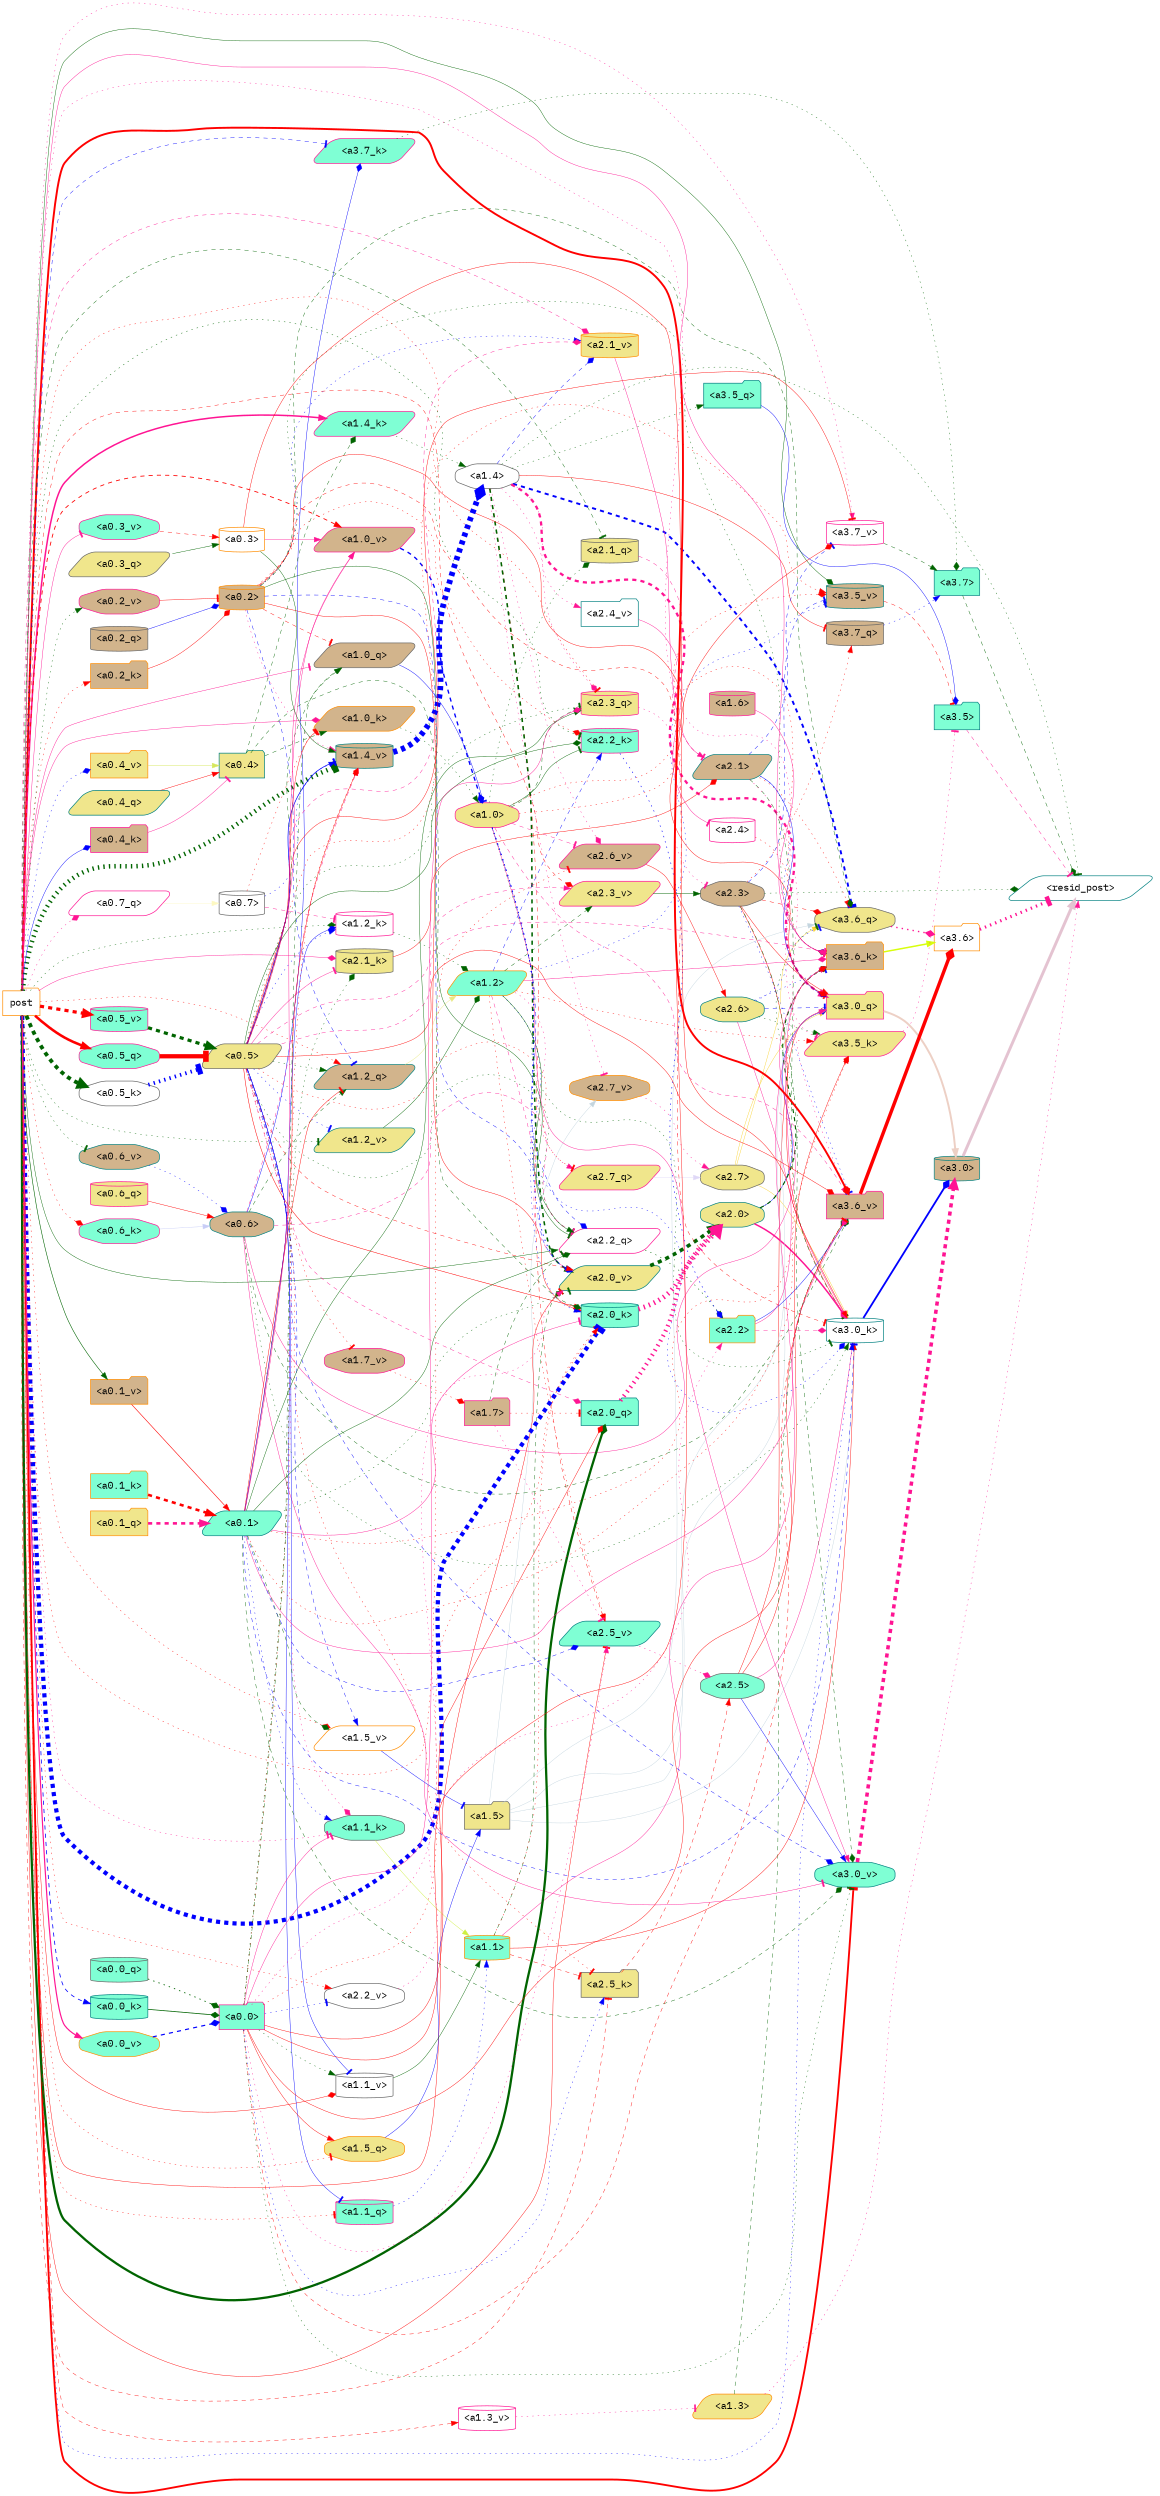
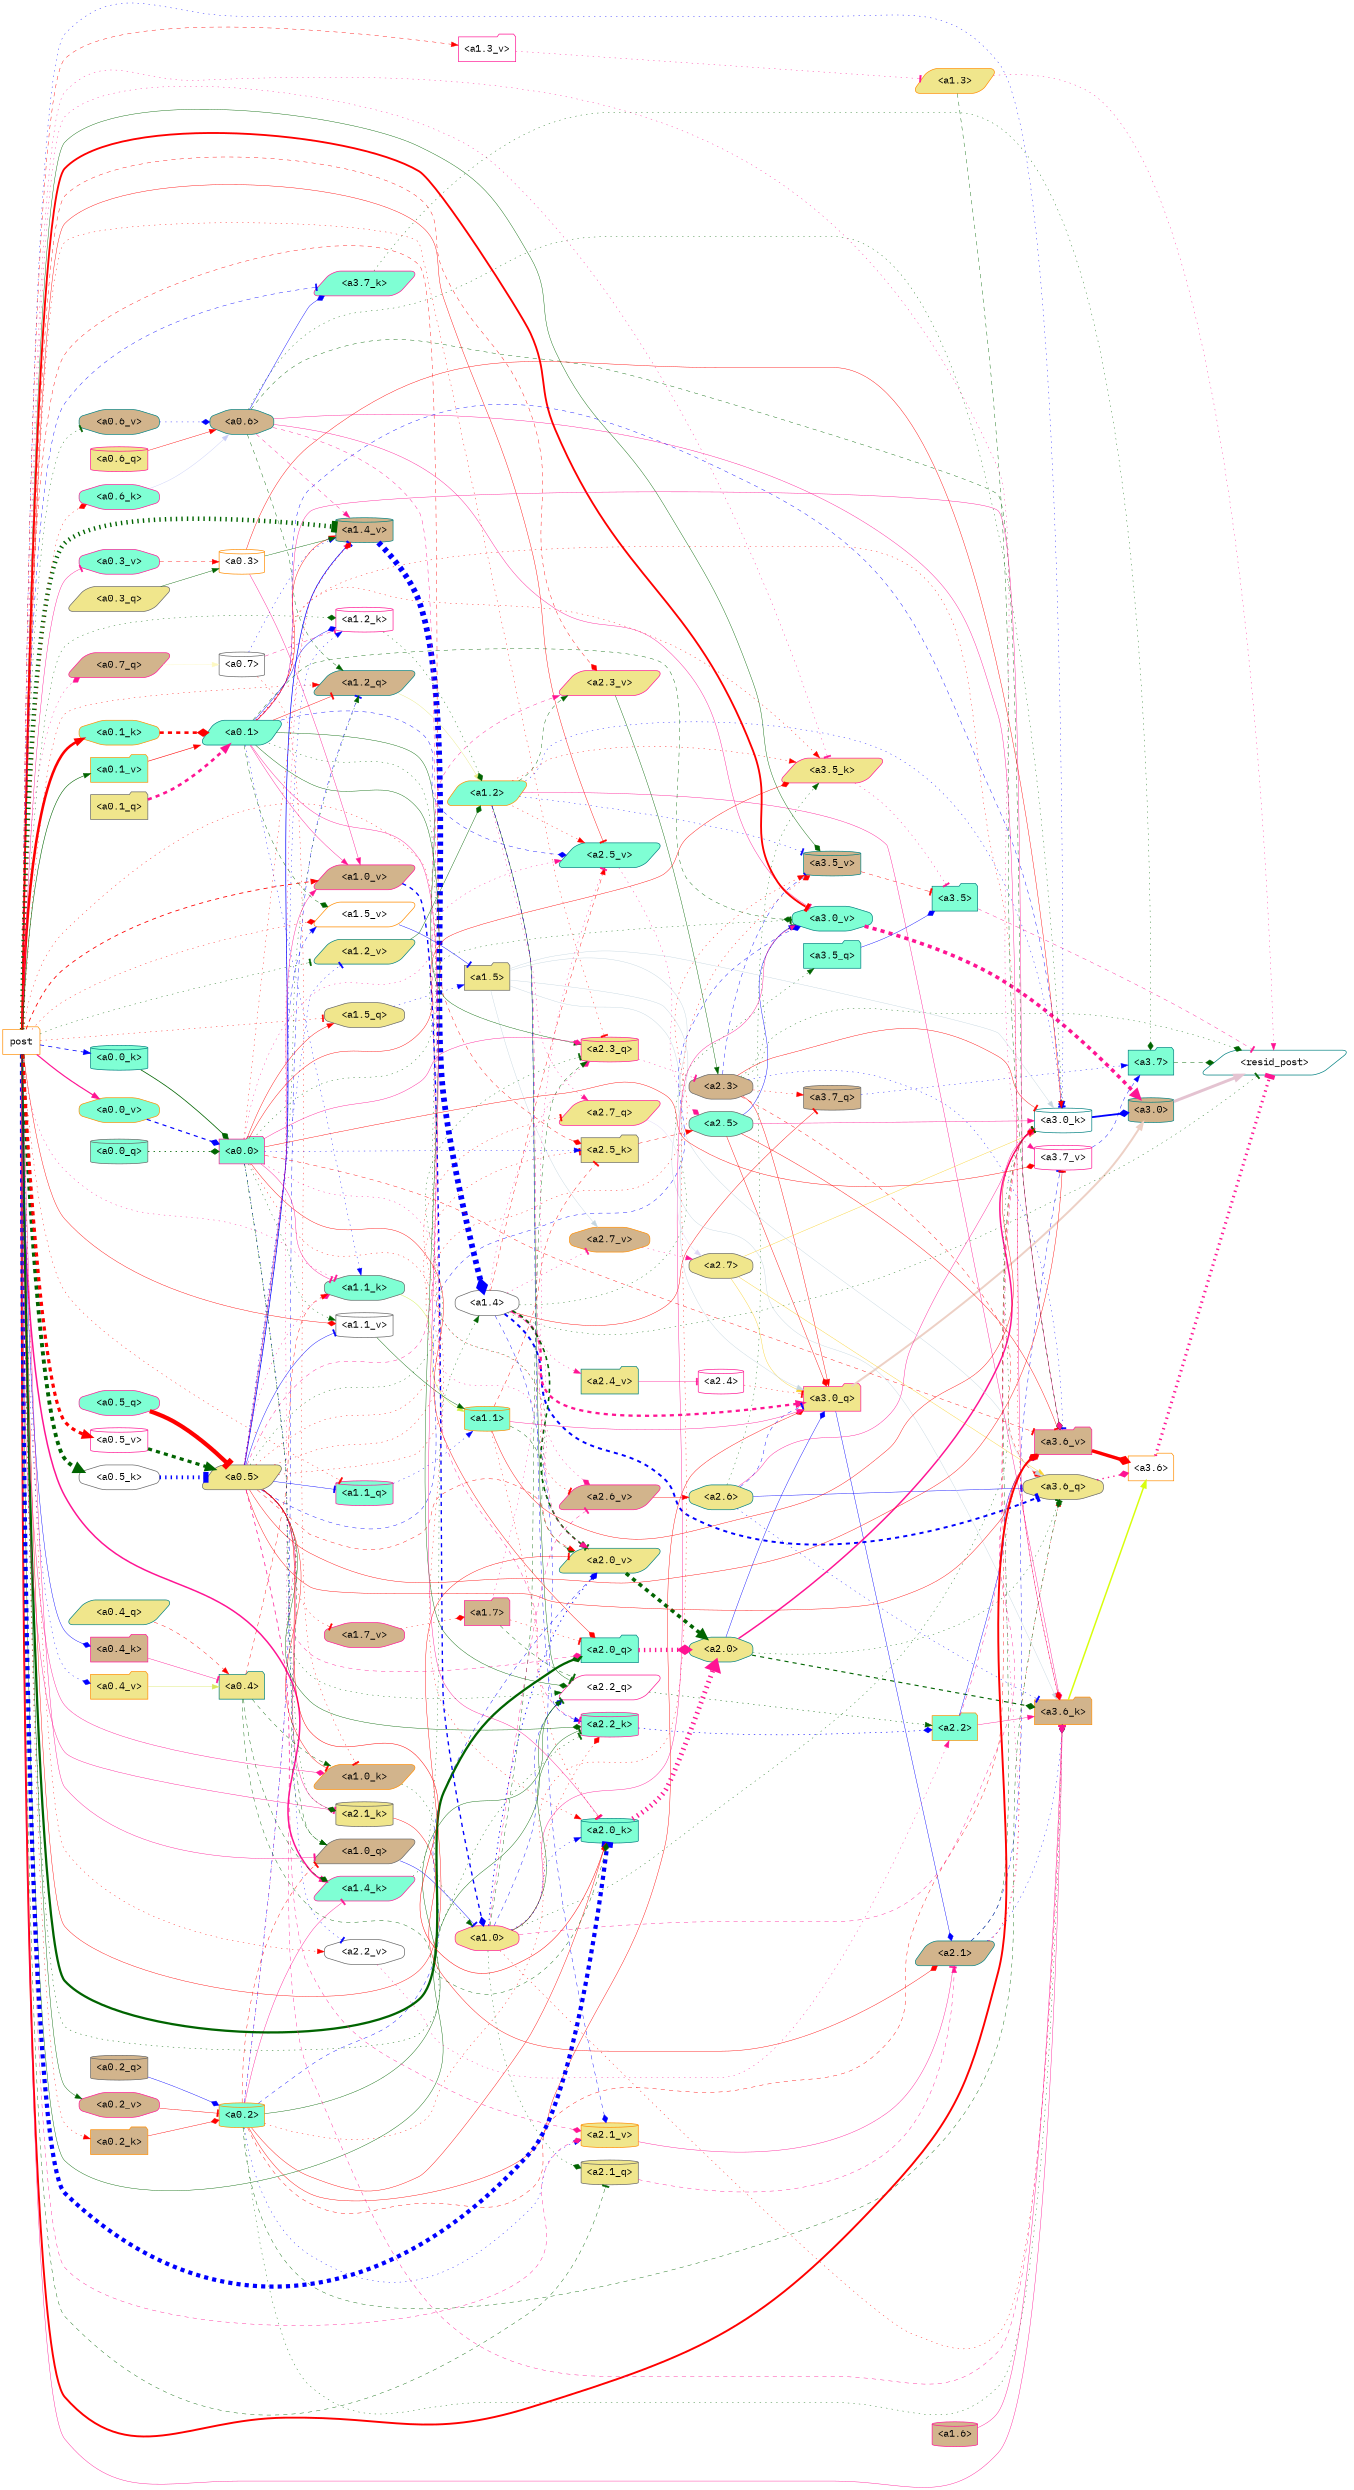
(908, 554) -> (1117, 1119)
(242, 597) -> (242, 2115)
(610, 614) -> (610, 1382)
(40, 749) -> (31, 1578)
(187, 782) -> (191, 1642)
(788, 885) -> (893, 1672)
(119, 903) -> (119, 665)
(787, 965) -> (886, 1492)
(119, 1019) -> (119, 1440)
(57, 1033) -> (31, 880)
(443, 1111) -> (437, 1050)
(803, 1377) -> (762, 1043)
(119, 1392) -> (119, 770)
(119, 1486) -> (119, 733)
(177, 1504) -> (179, 733)
none -> (280, 1522)
(119, 1523) -> (119, 807)
none -> (275, 2000)
(432, 2073) -> (424, 997)
(37, 2147) -> (357, 247)
(364, 2149) -> (364, 1015)
(487, 2418) -> (487, 49)
